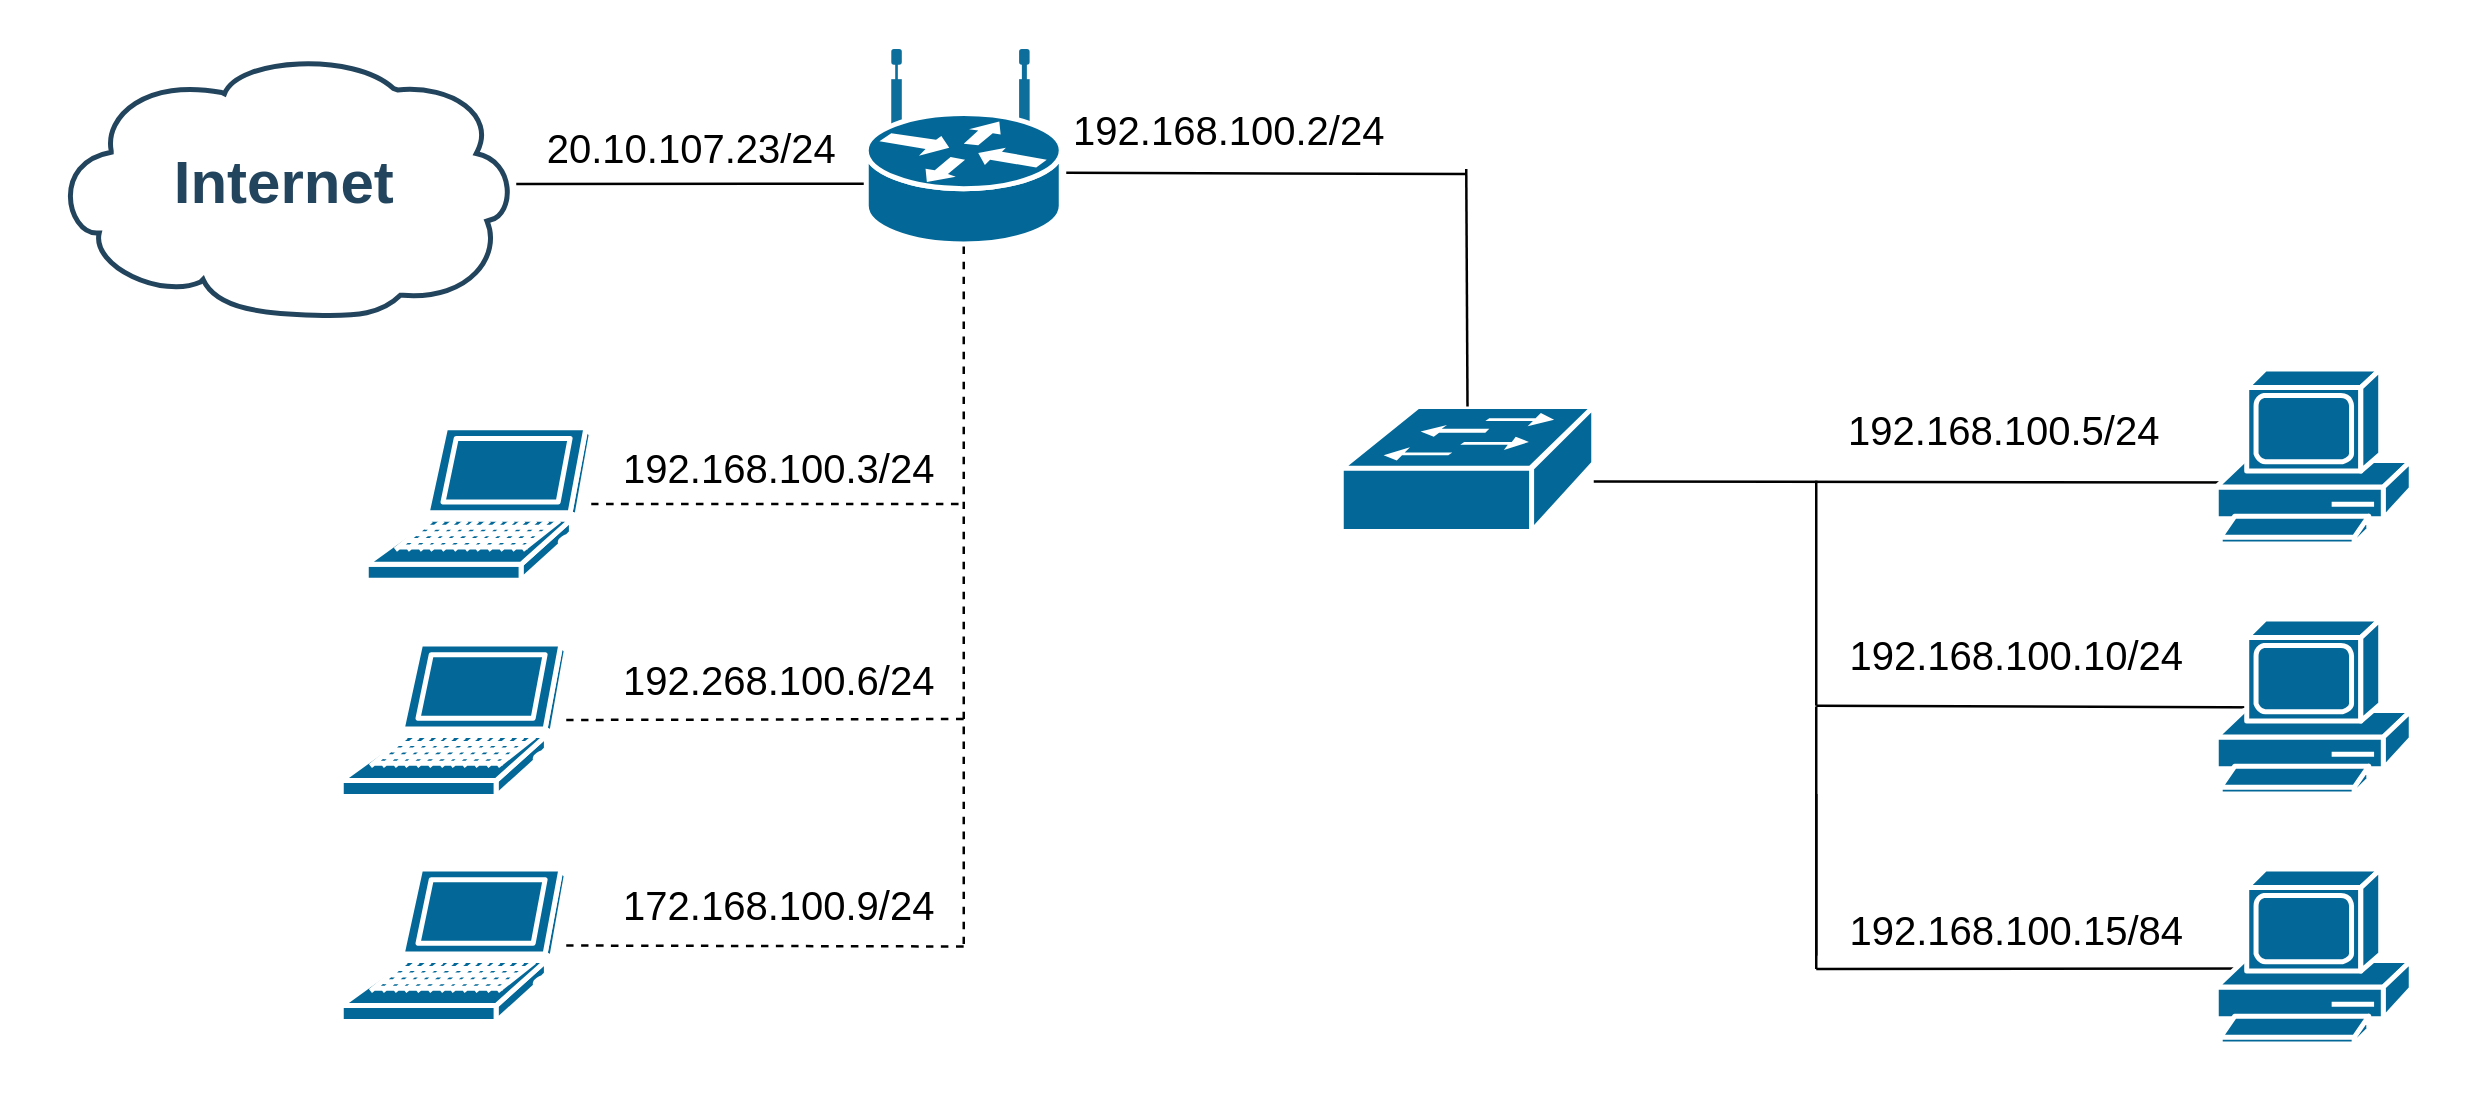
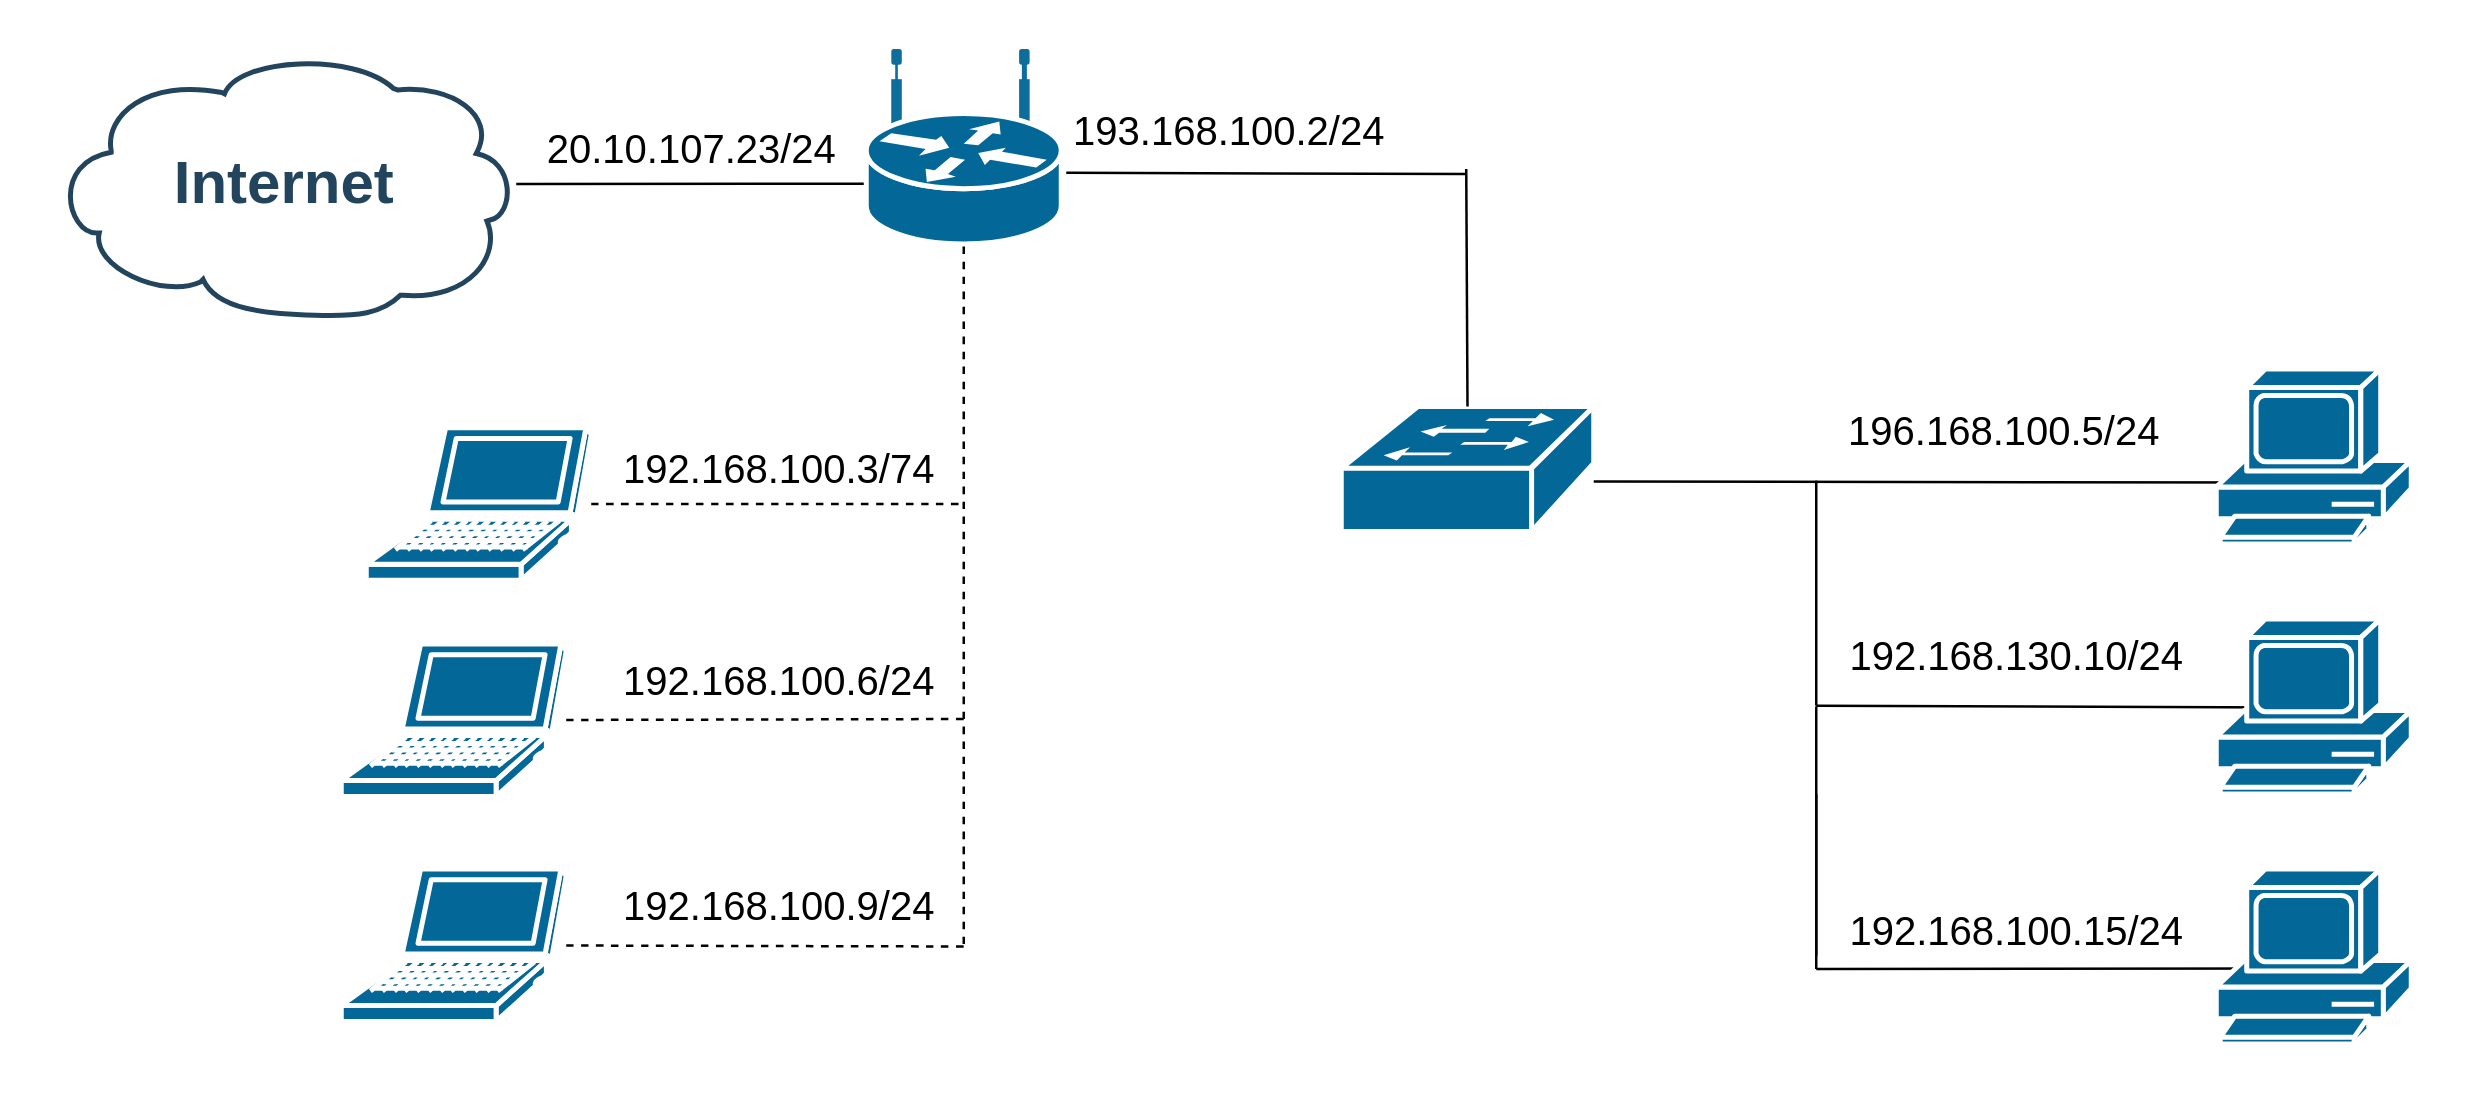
(1230, 131) -> (1230, 131)
(2005, 431) -> (2005, 431)
(780, 469) -> (780, 469)
(2018, 656) -> (2018, 656)
(780, 681) -> (780, 681)
(780, 906) -> (780, 906)
(2018, 931) -> (2018, 931)
